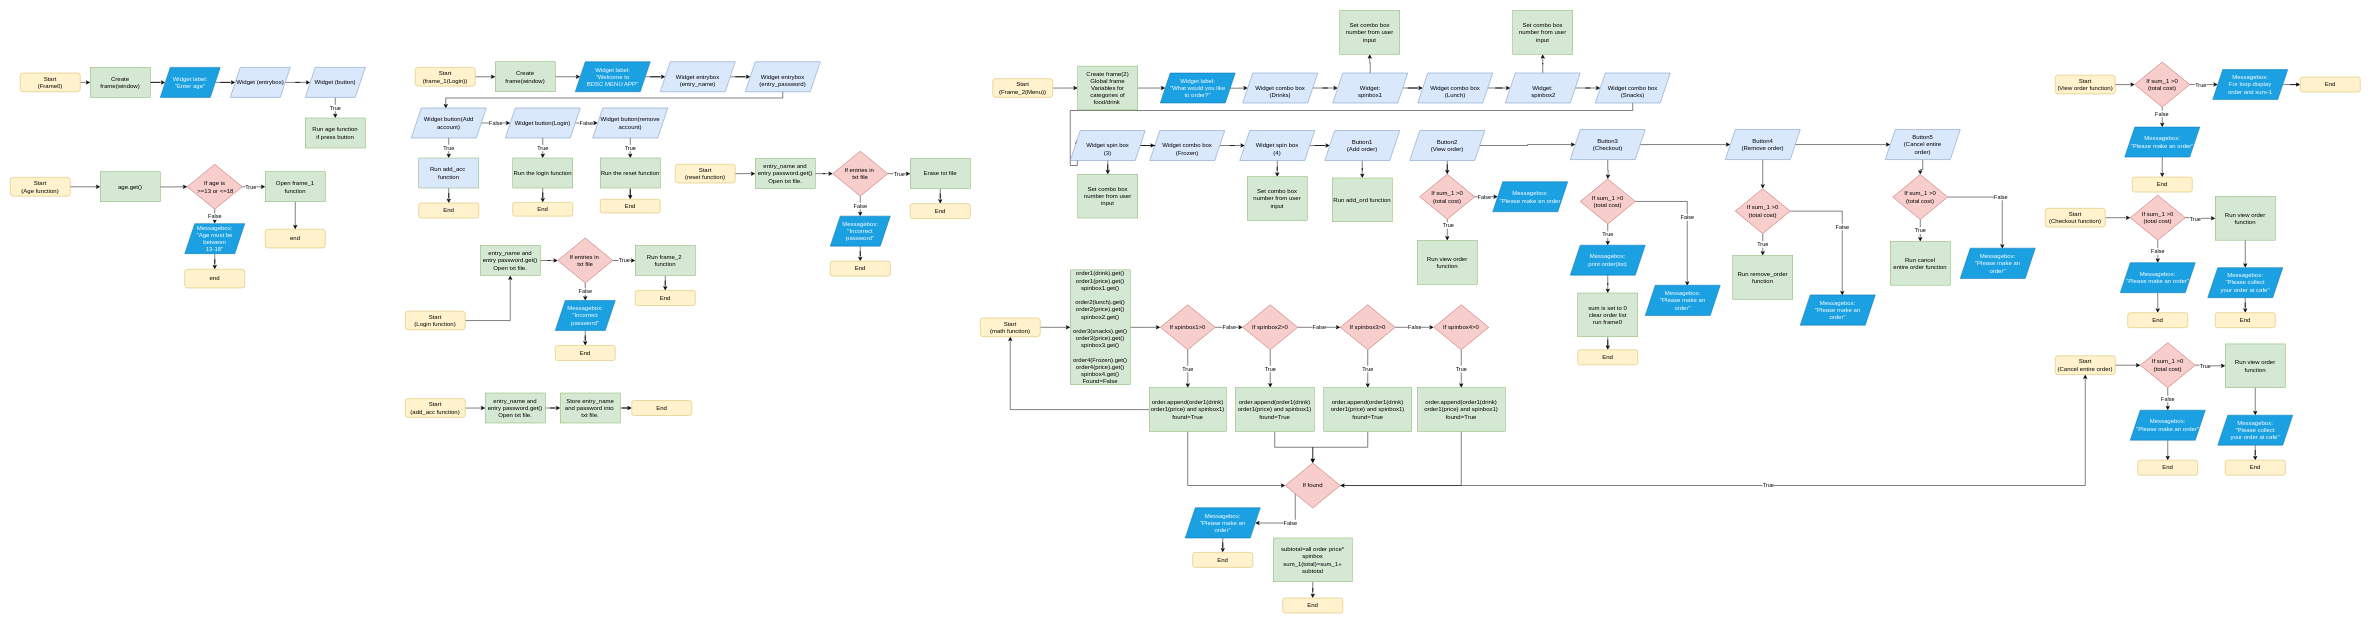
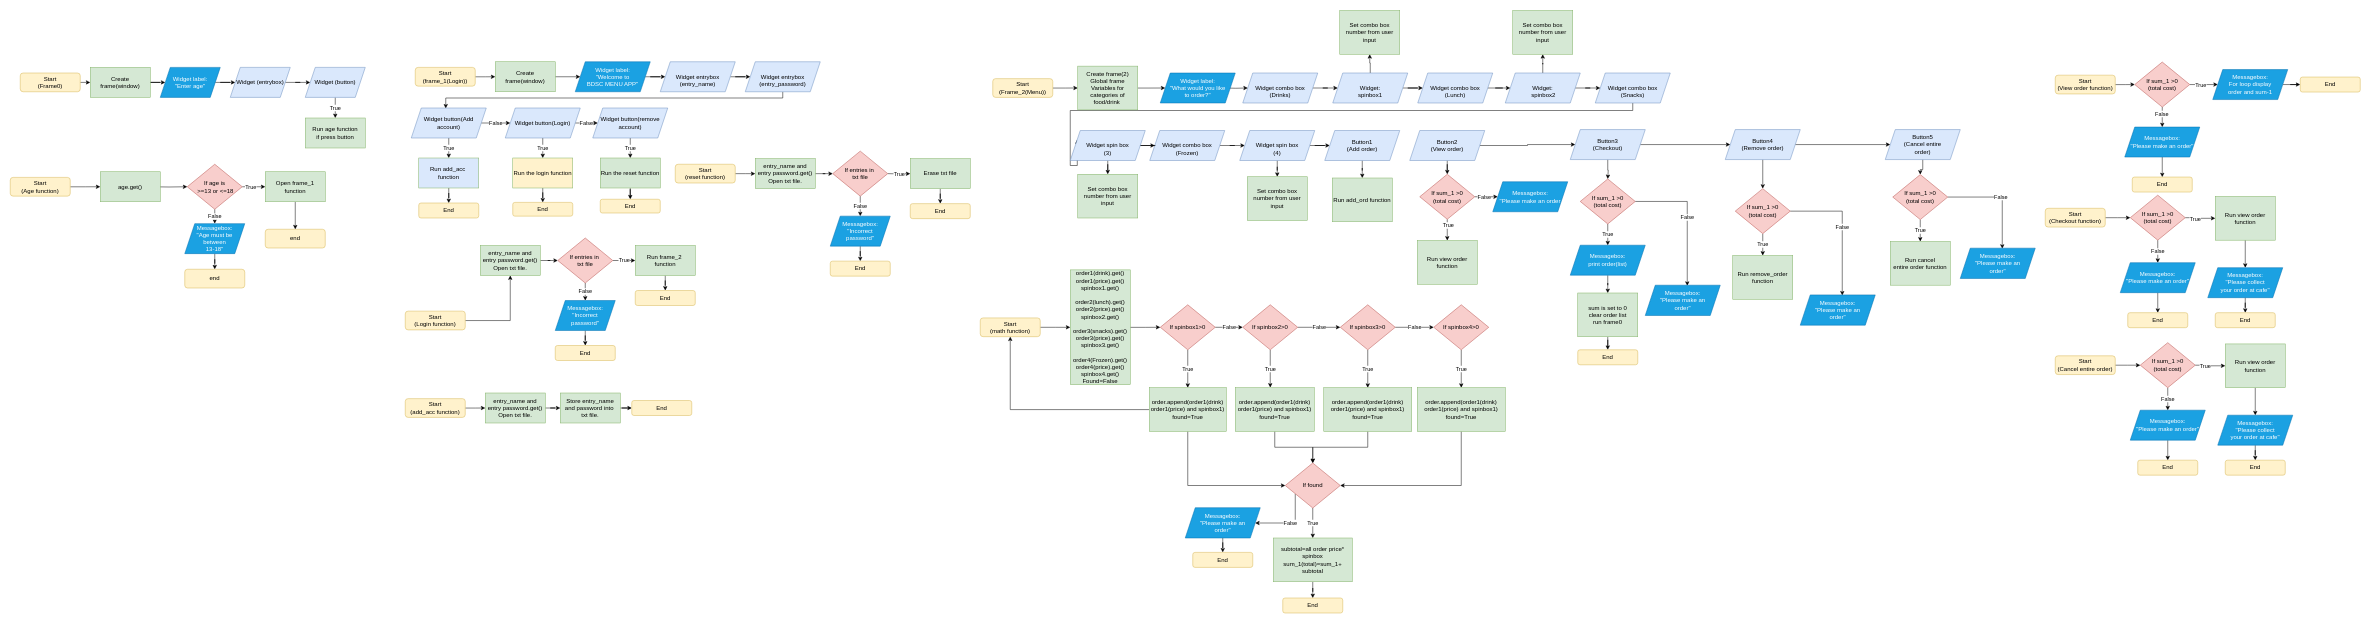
(543, 173) -> (543, 173)
(1775, 485) -> (1313, 526)
